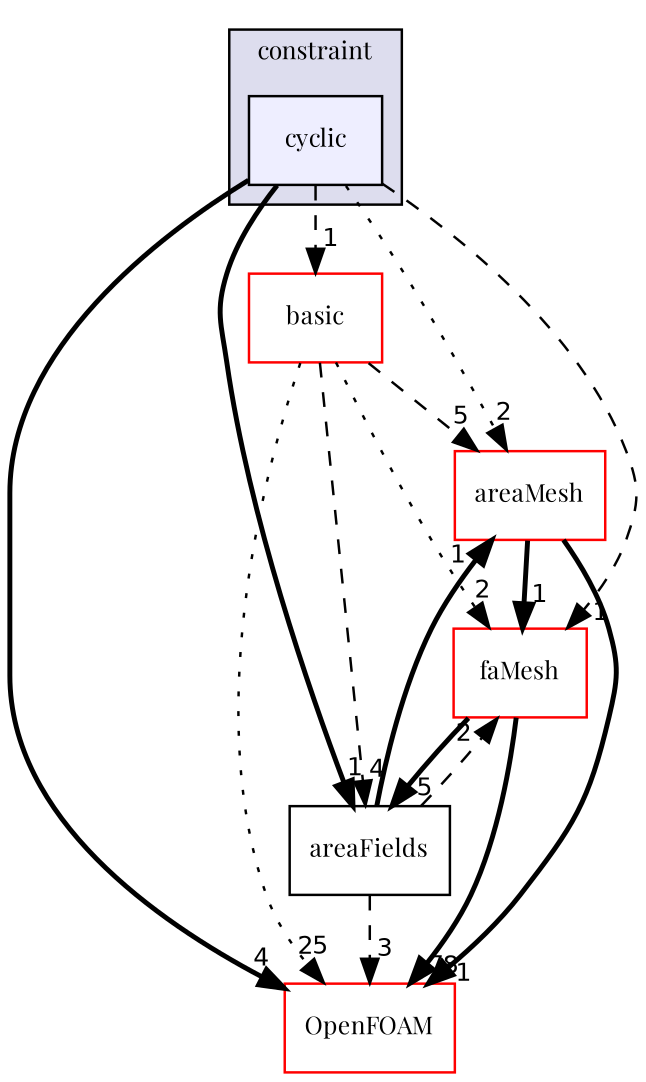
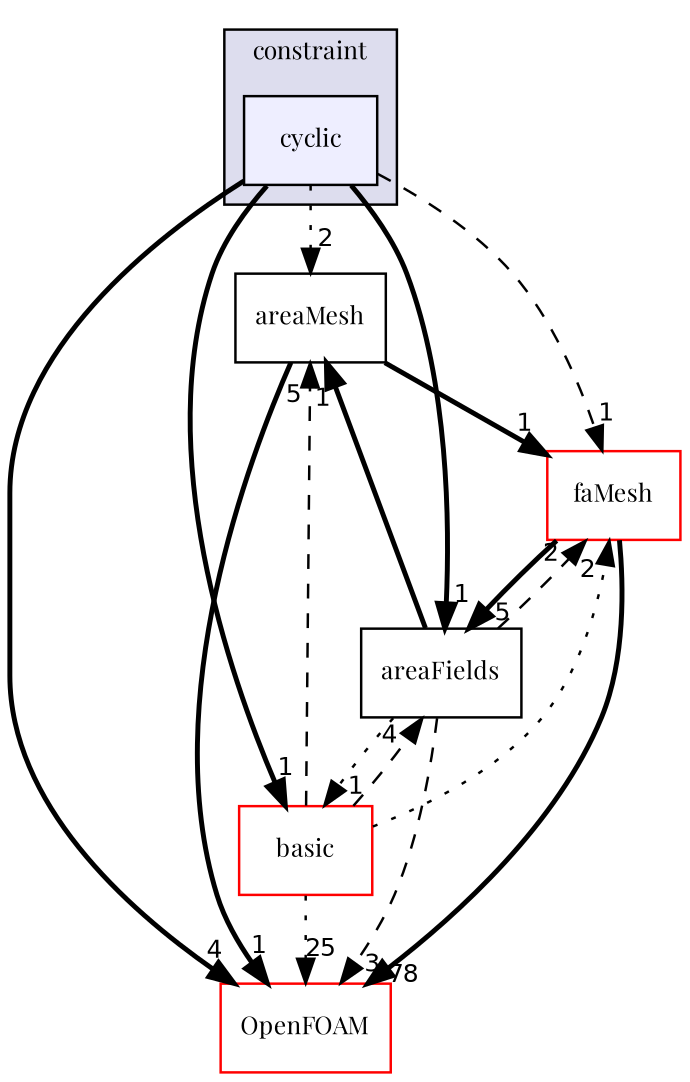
(316, 220) -> (193, 481)
(530, 496) -> (311, 318)
none -> (365, 751)
